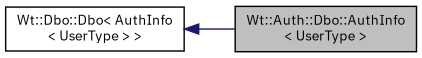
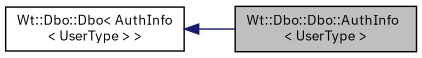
(326, 29) -> (326, 29)
